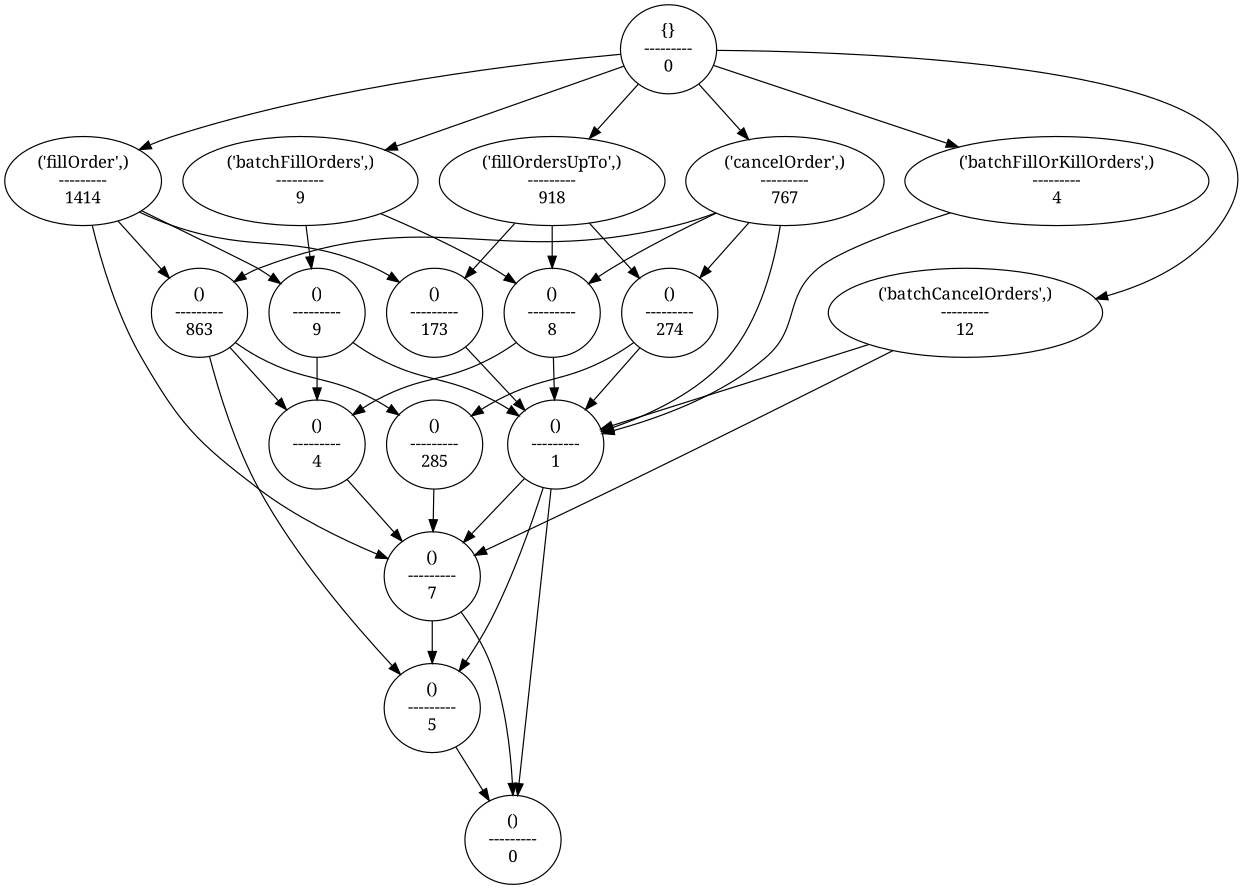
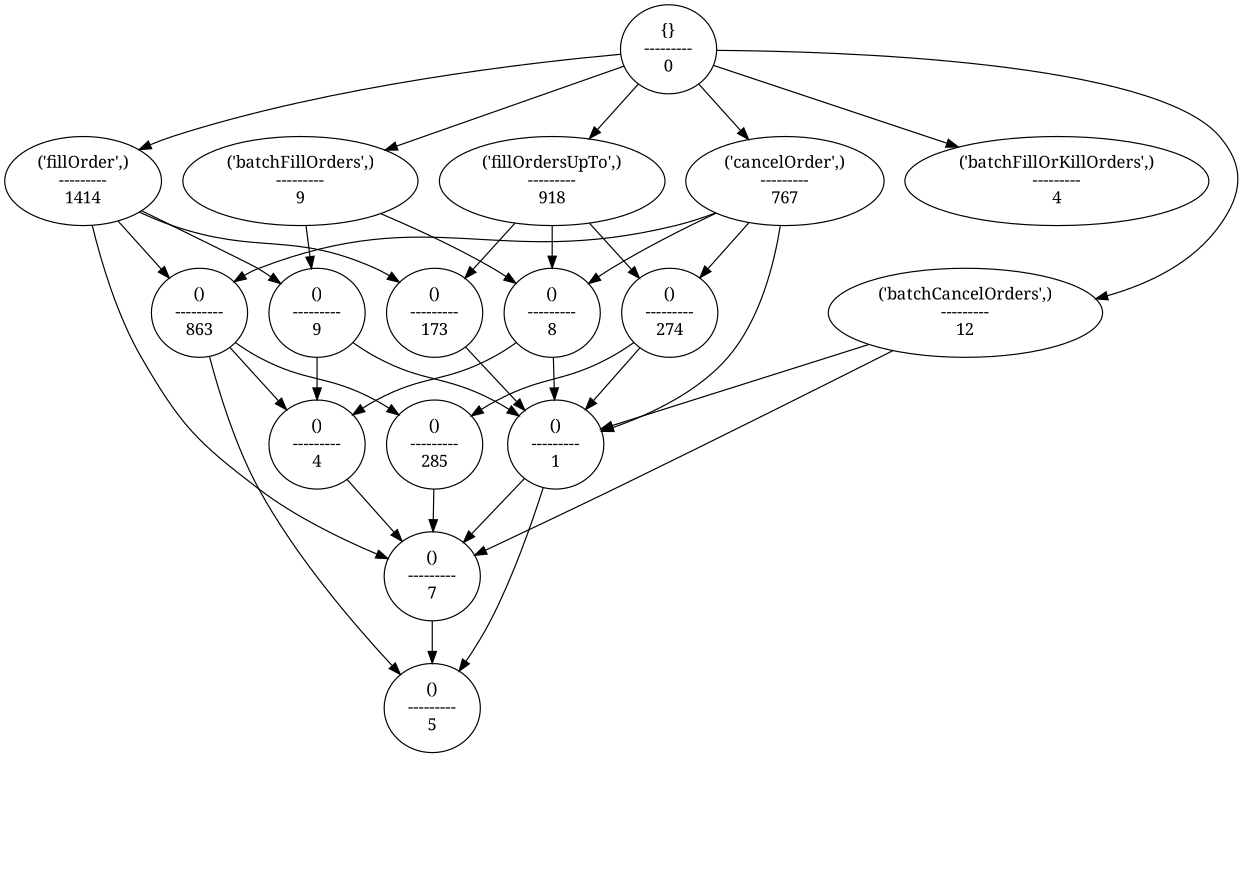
(788, 325) -> none
(513, 840) -> none
